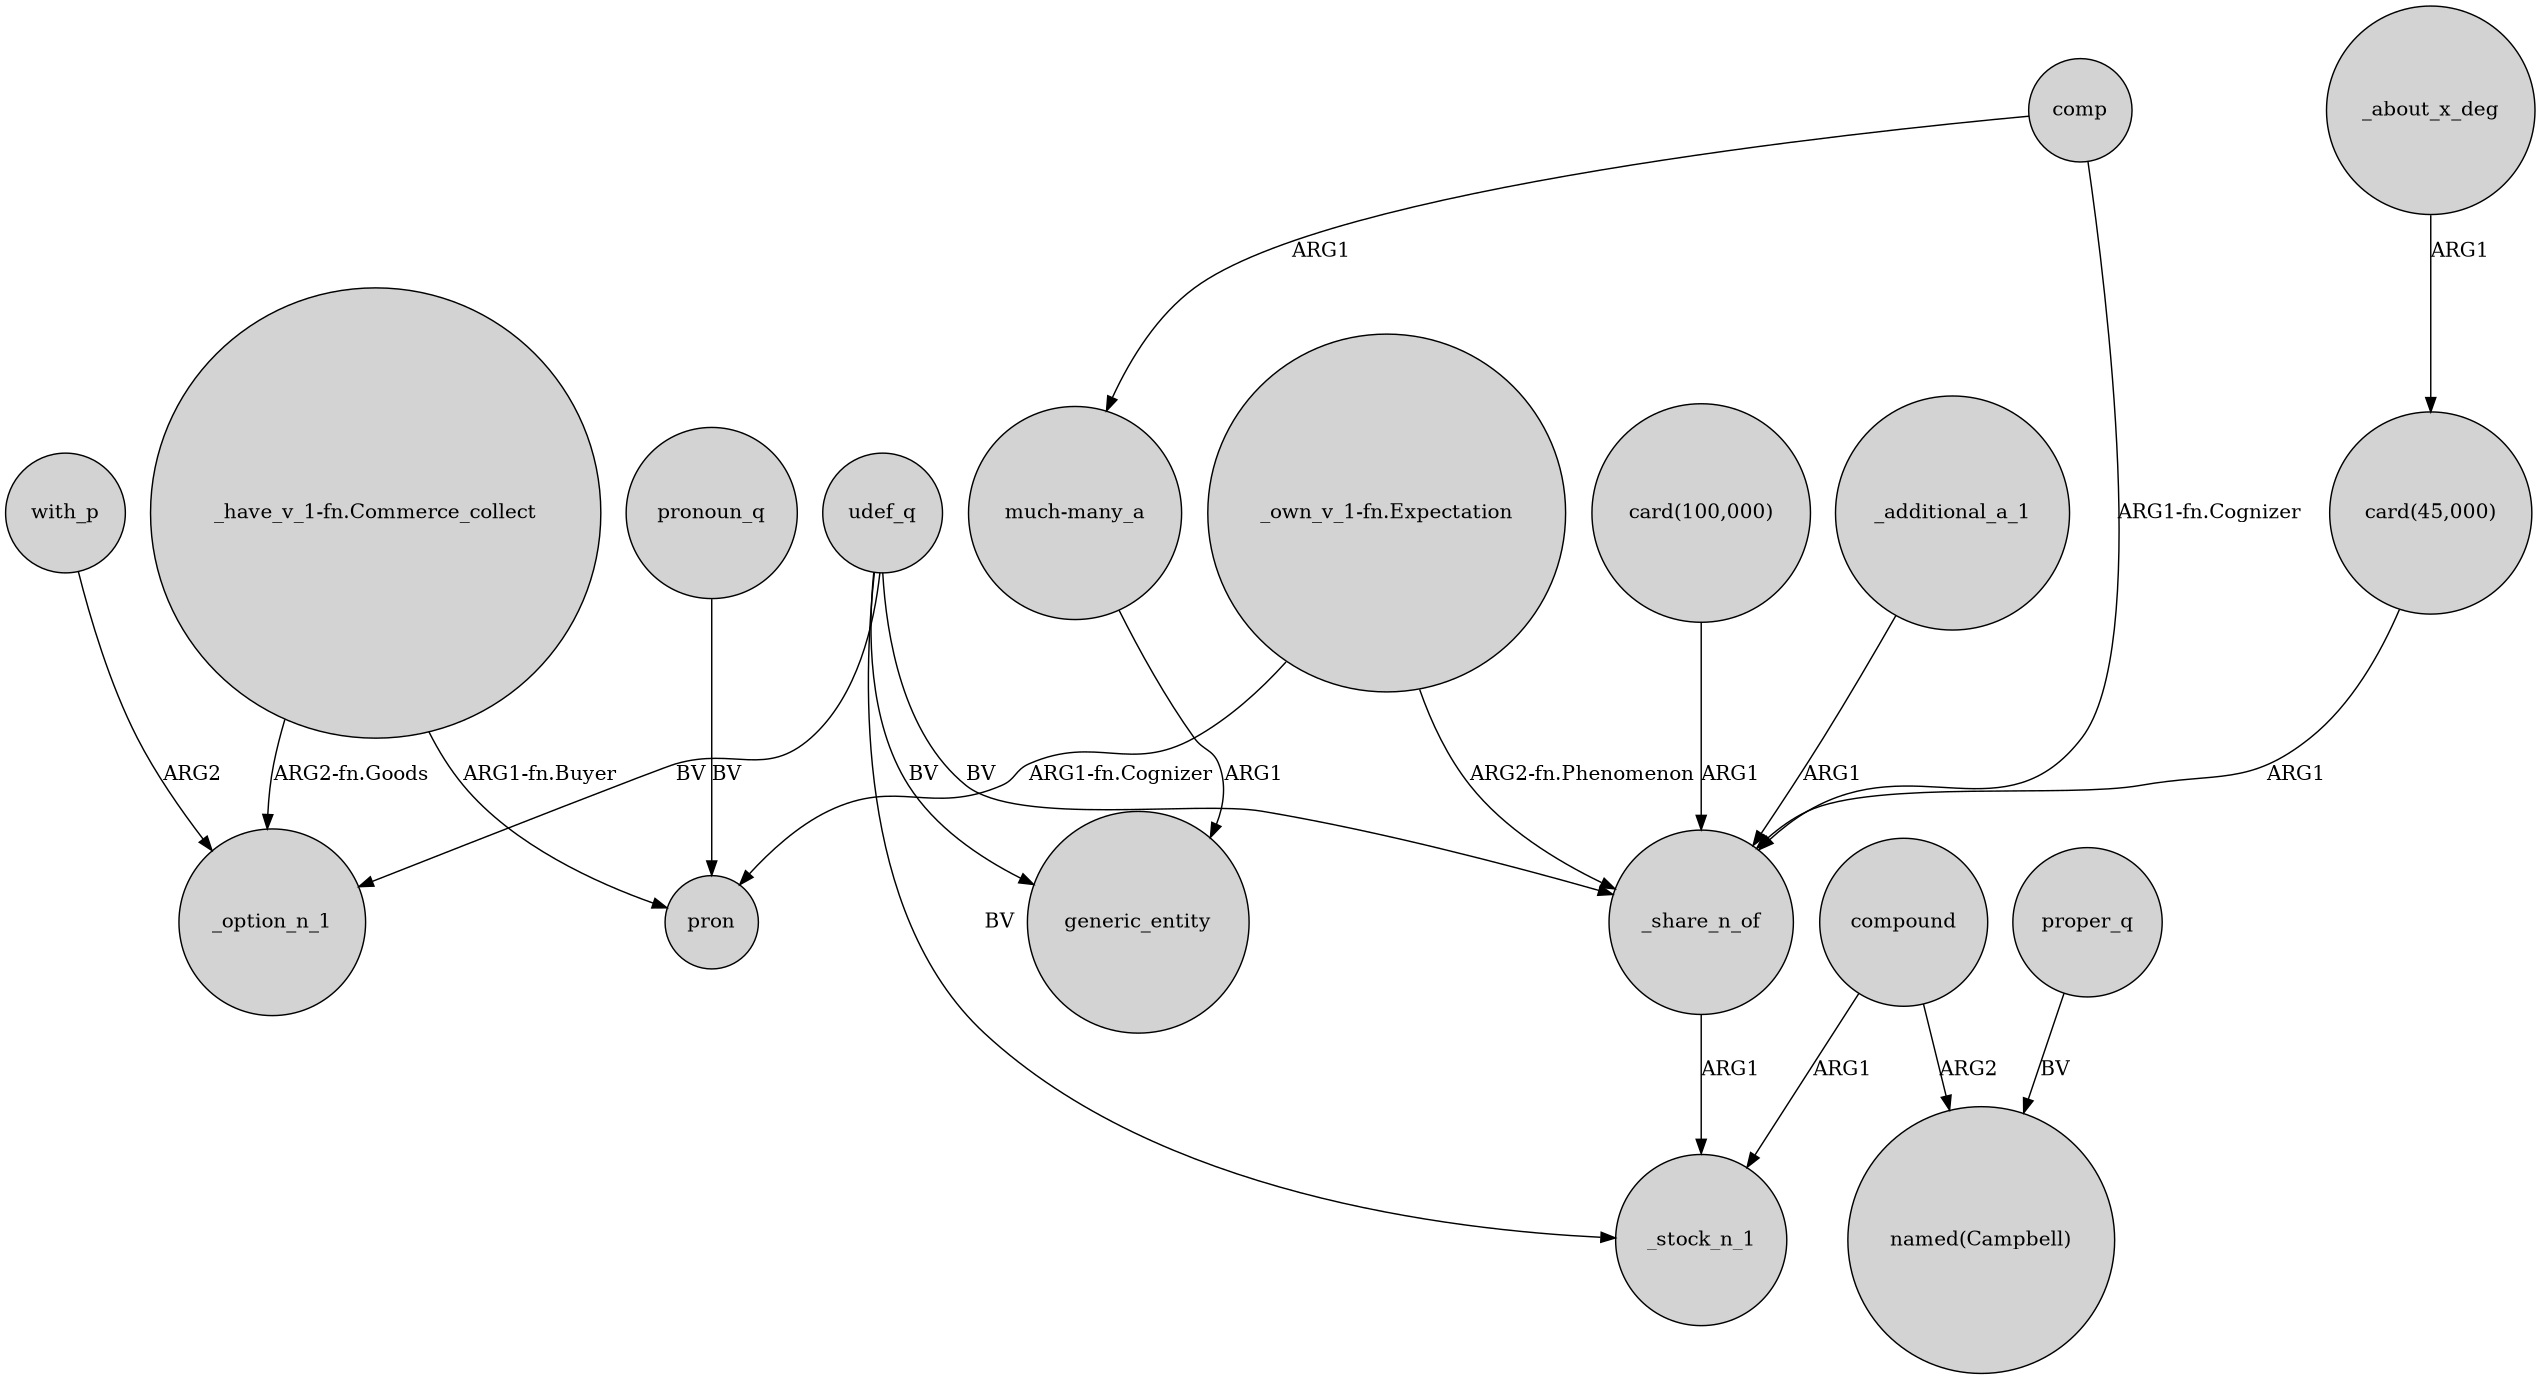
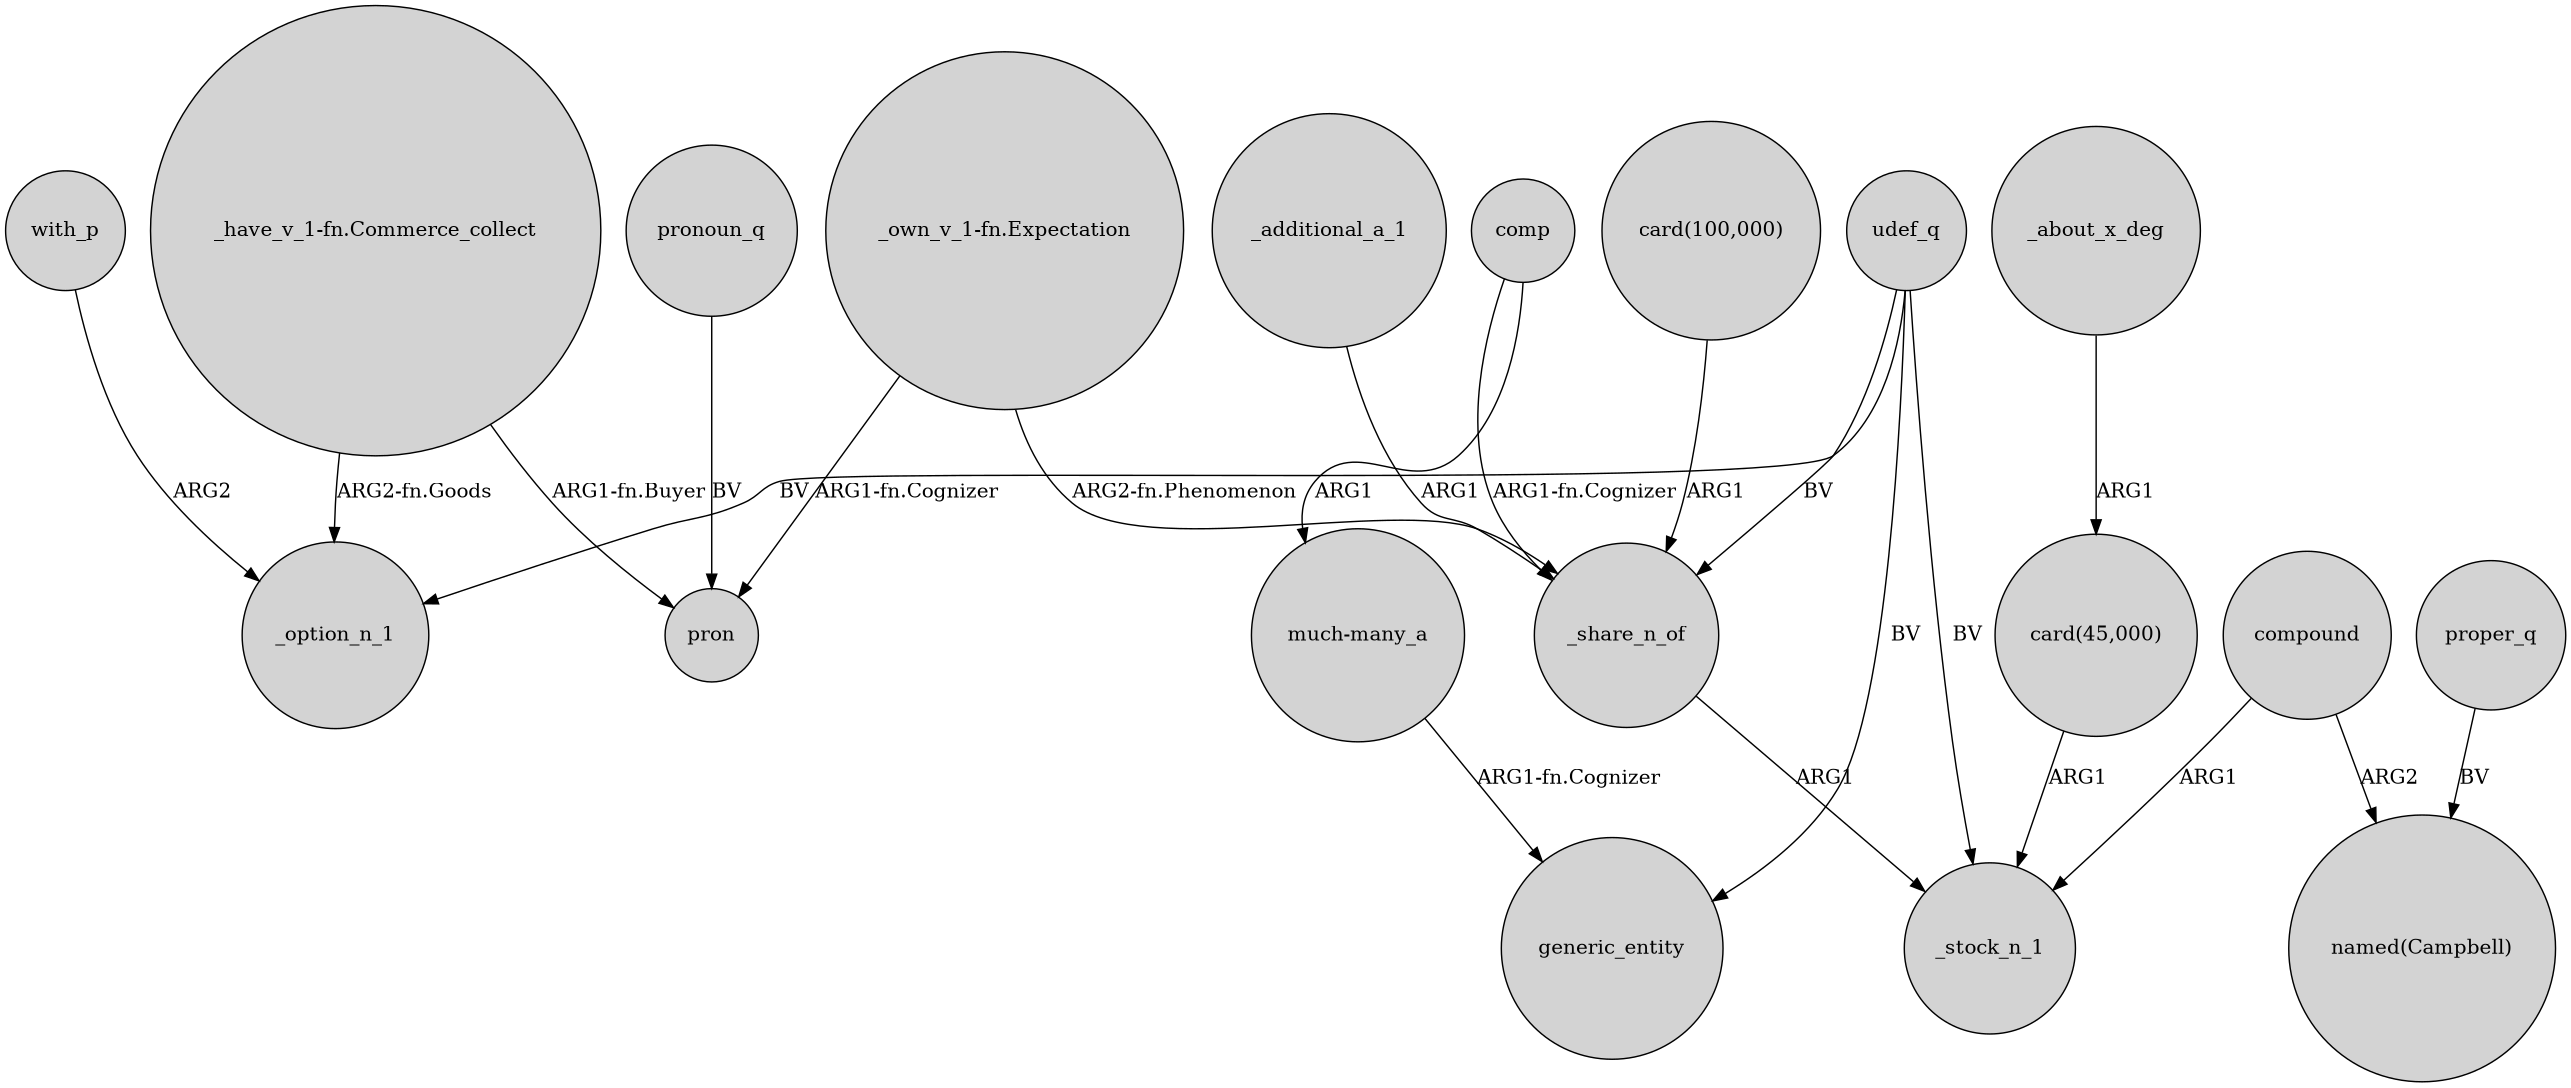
(1254, 775) -> (1569, 778)
(2118, 788) -> (2043, 792)
